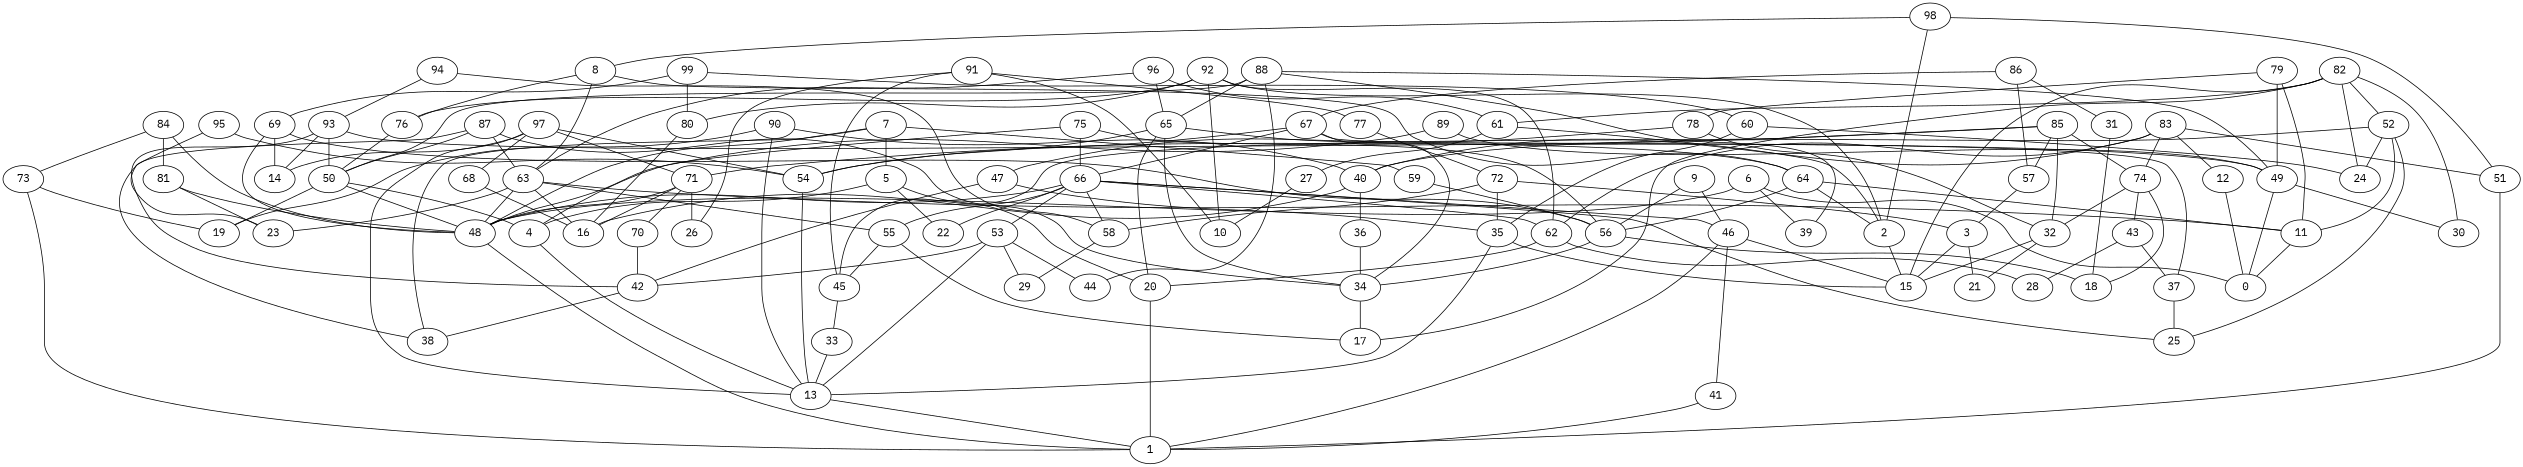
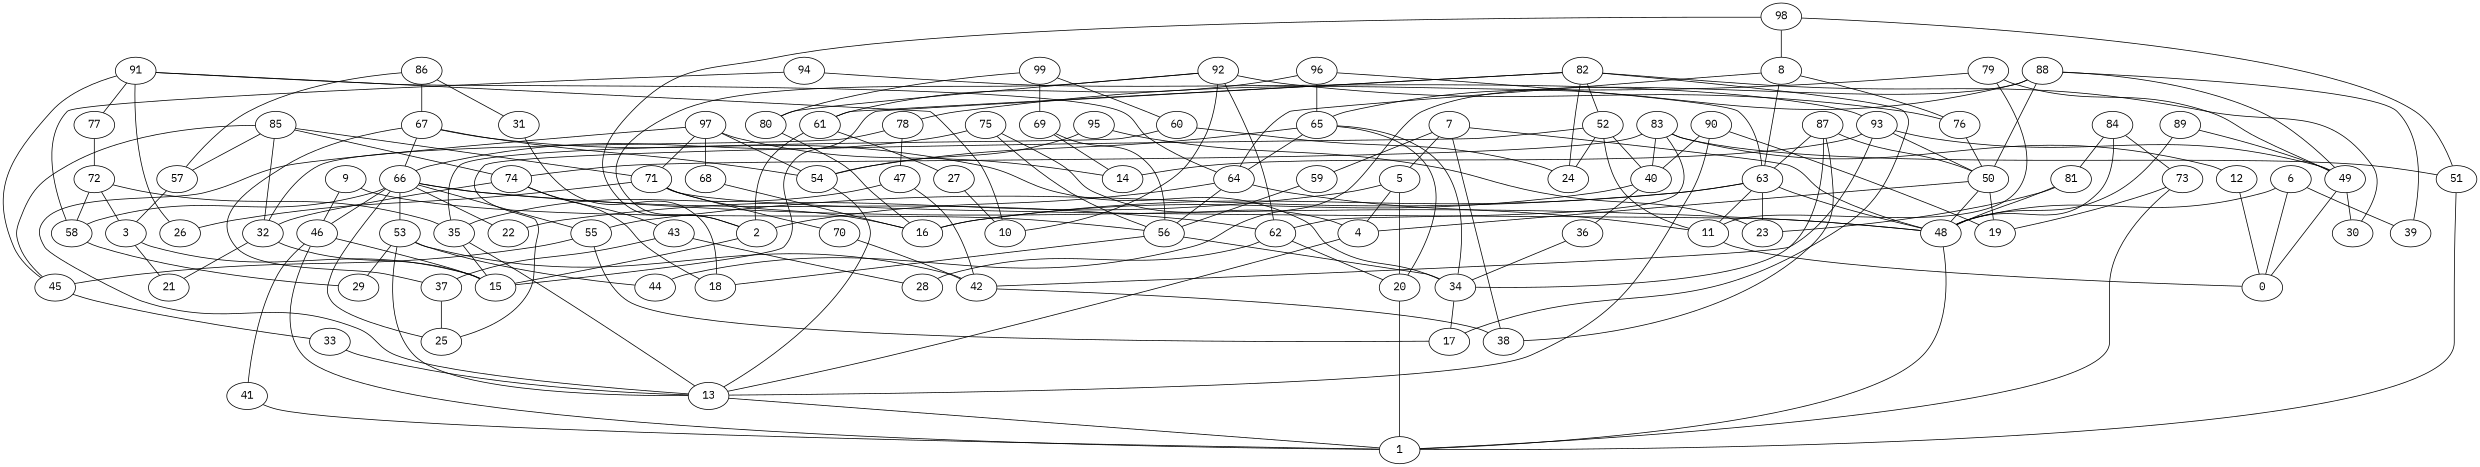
none -> (696, 87)
(317, 220) -> none
